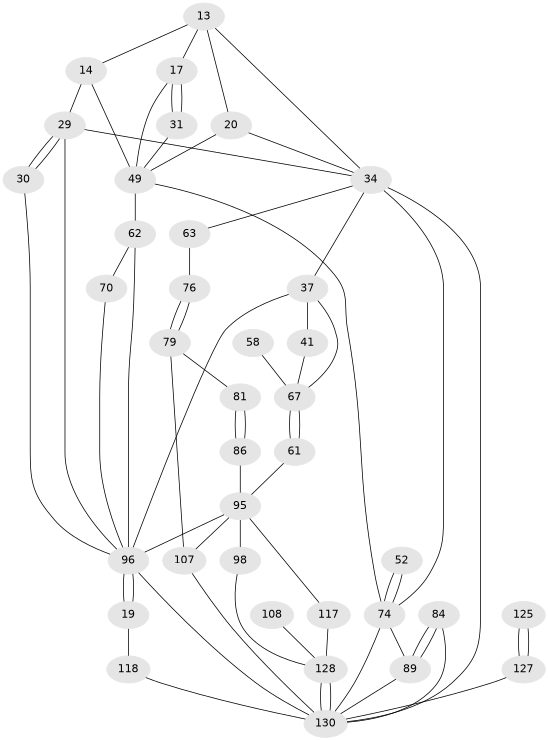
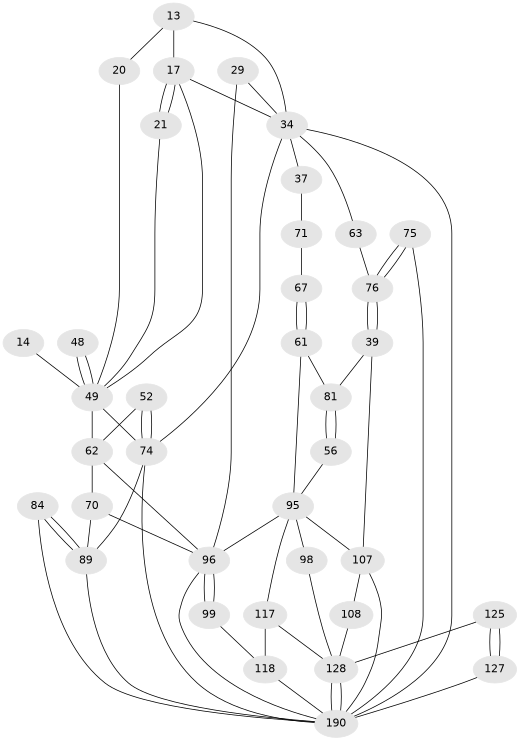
(145, 44) -> none
(76, 98) -> none
(177, 125) -> (161, 125)
(301, 153) -> (230, 98)
(23, 180) -> none
none -> (410, 234)
none -> (78, 343)
(170, 343) -> (372, 343)
(253, 343) -> none
(308, 343) -> (301, 234)
(338, 347) -> none
none -> (316, 370)
(190, 403) -> none
none -> (123, 421)
(240, 452) -> (331, 452)
none -> (89, 533)
none -> (357, 588)
(128, 615) -> (209, 615)
none -> (265, 642)
none -> (409, 644)
(326, 724) -> (336, 724)
